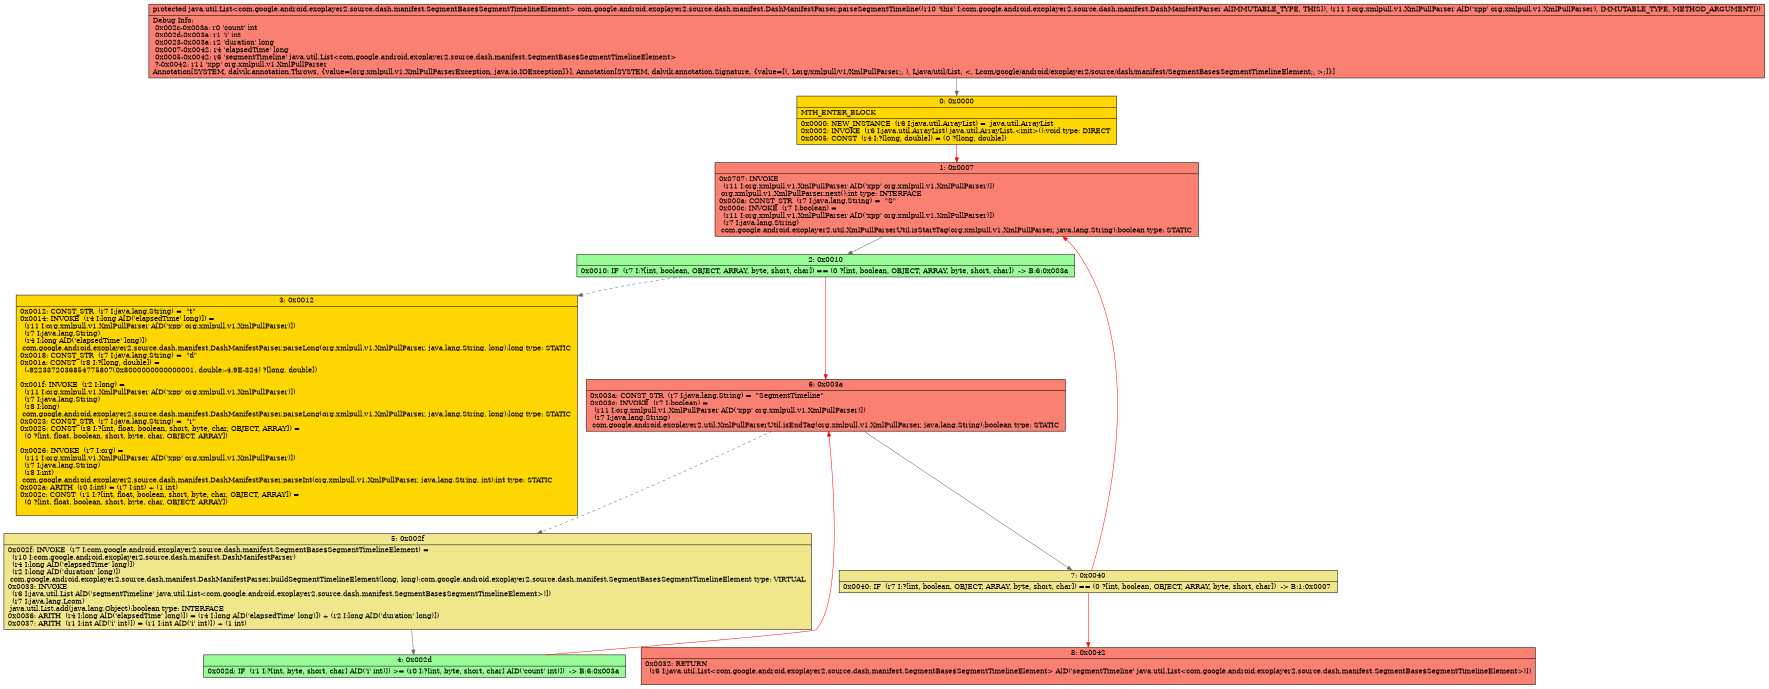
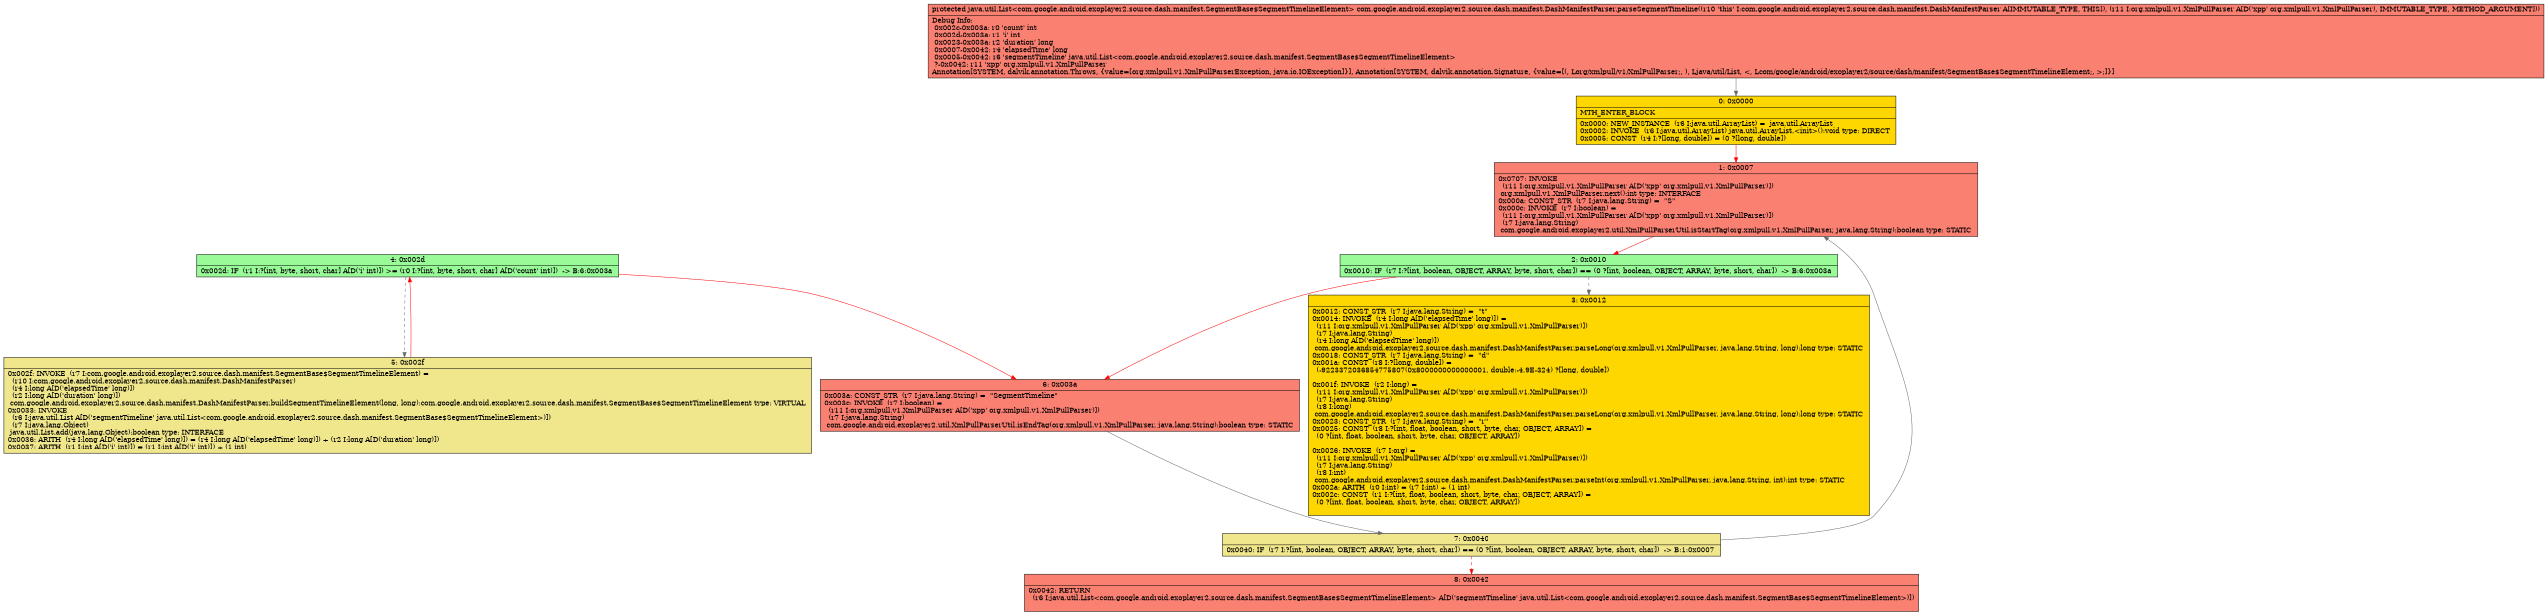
(868, 244) -> (1636, 244)
(1117, 400) -> (1910, 449)
(658, 483) -> (405, 315)
(46, 602) -> (48, 425)
(1088, 618) -> (1472, 563)
(412, 640) -> (411, 320)
(678, 664) -> (1062, 591)
